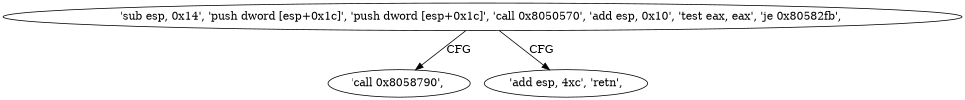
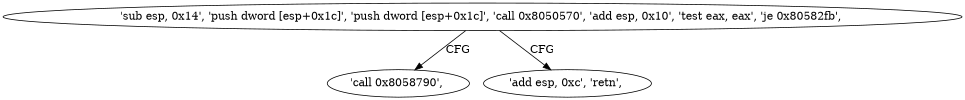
(566, 83) -> (567, 83)
